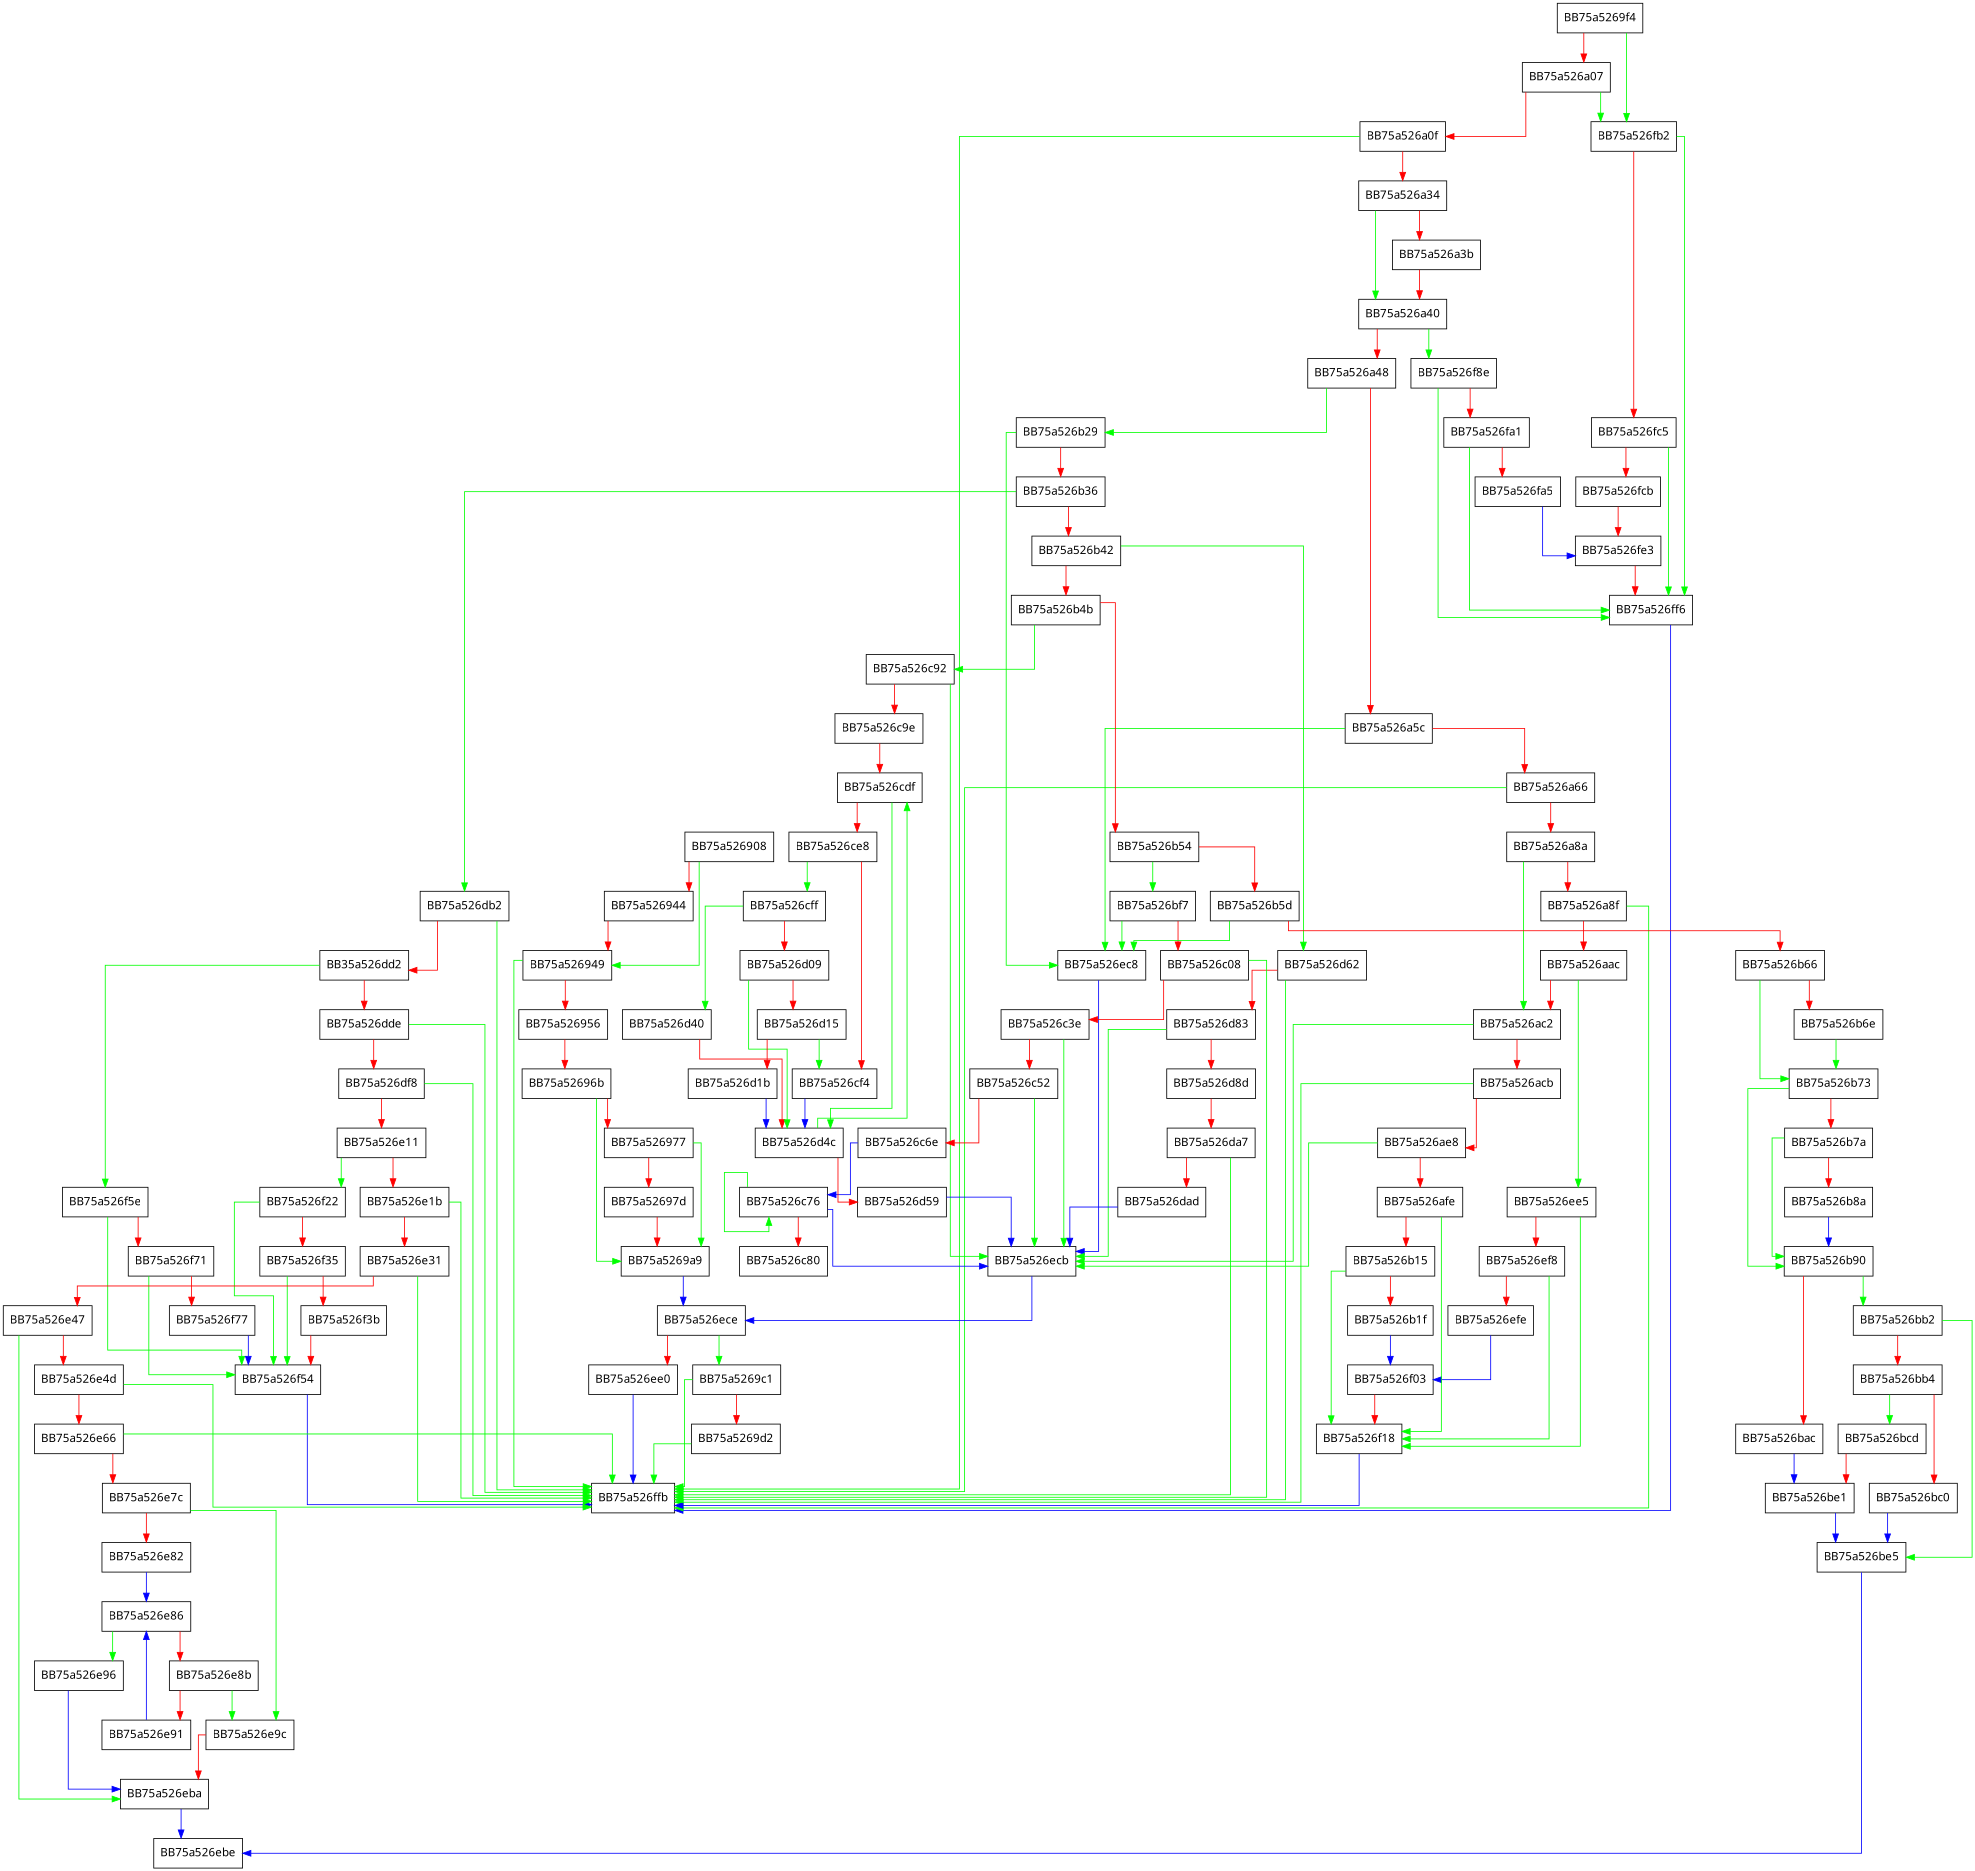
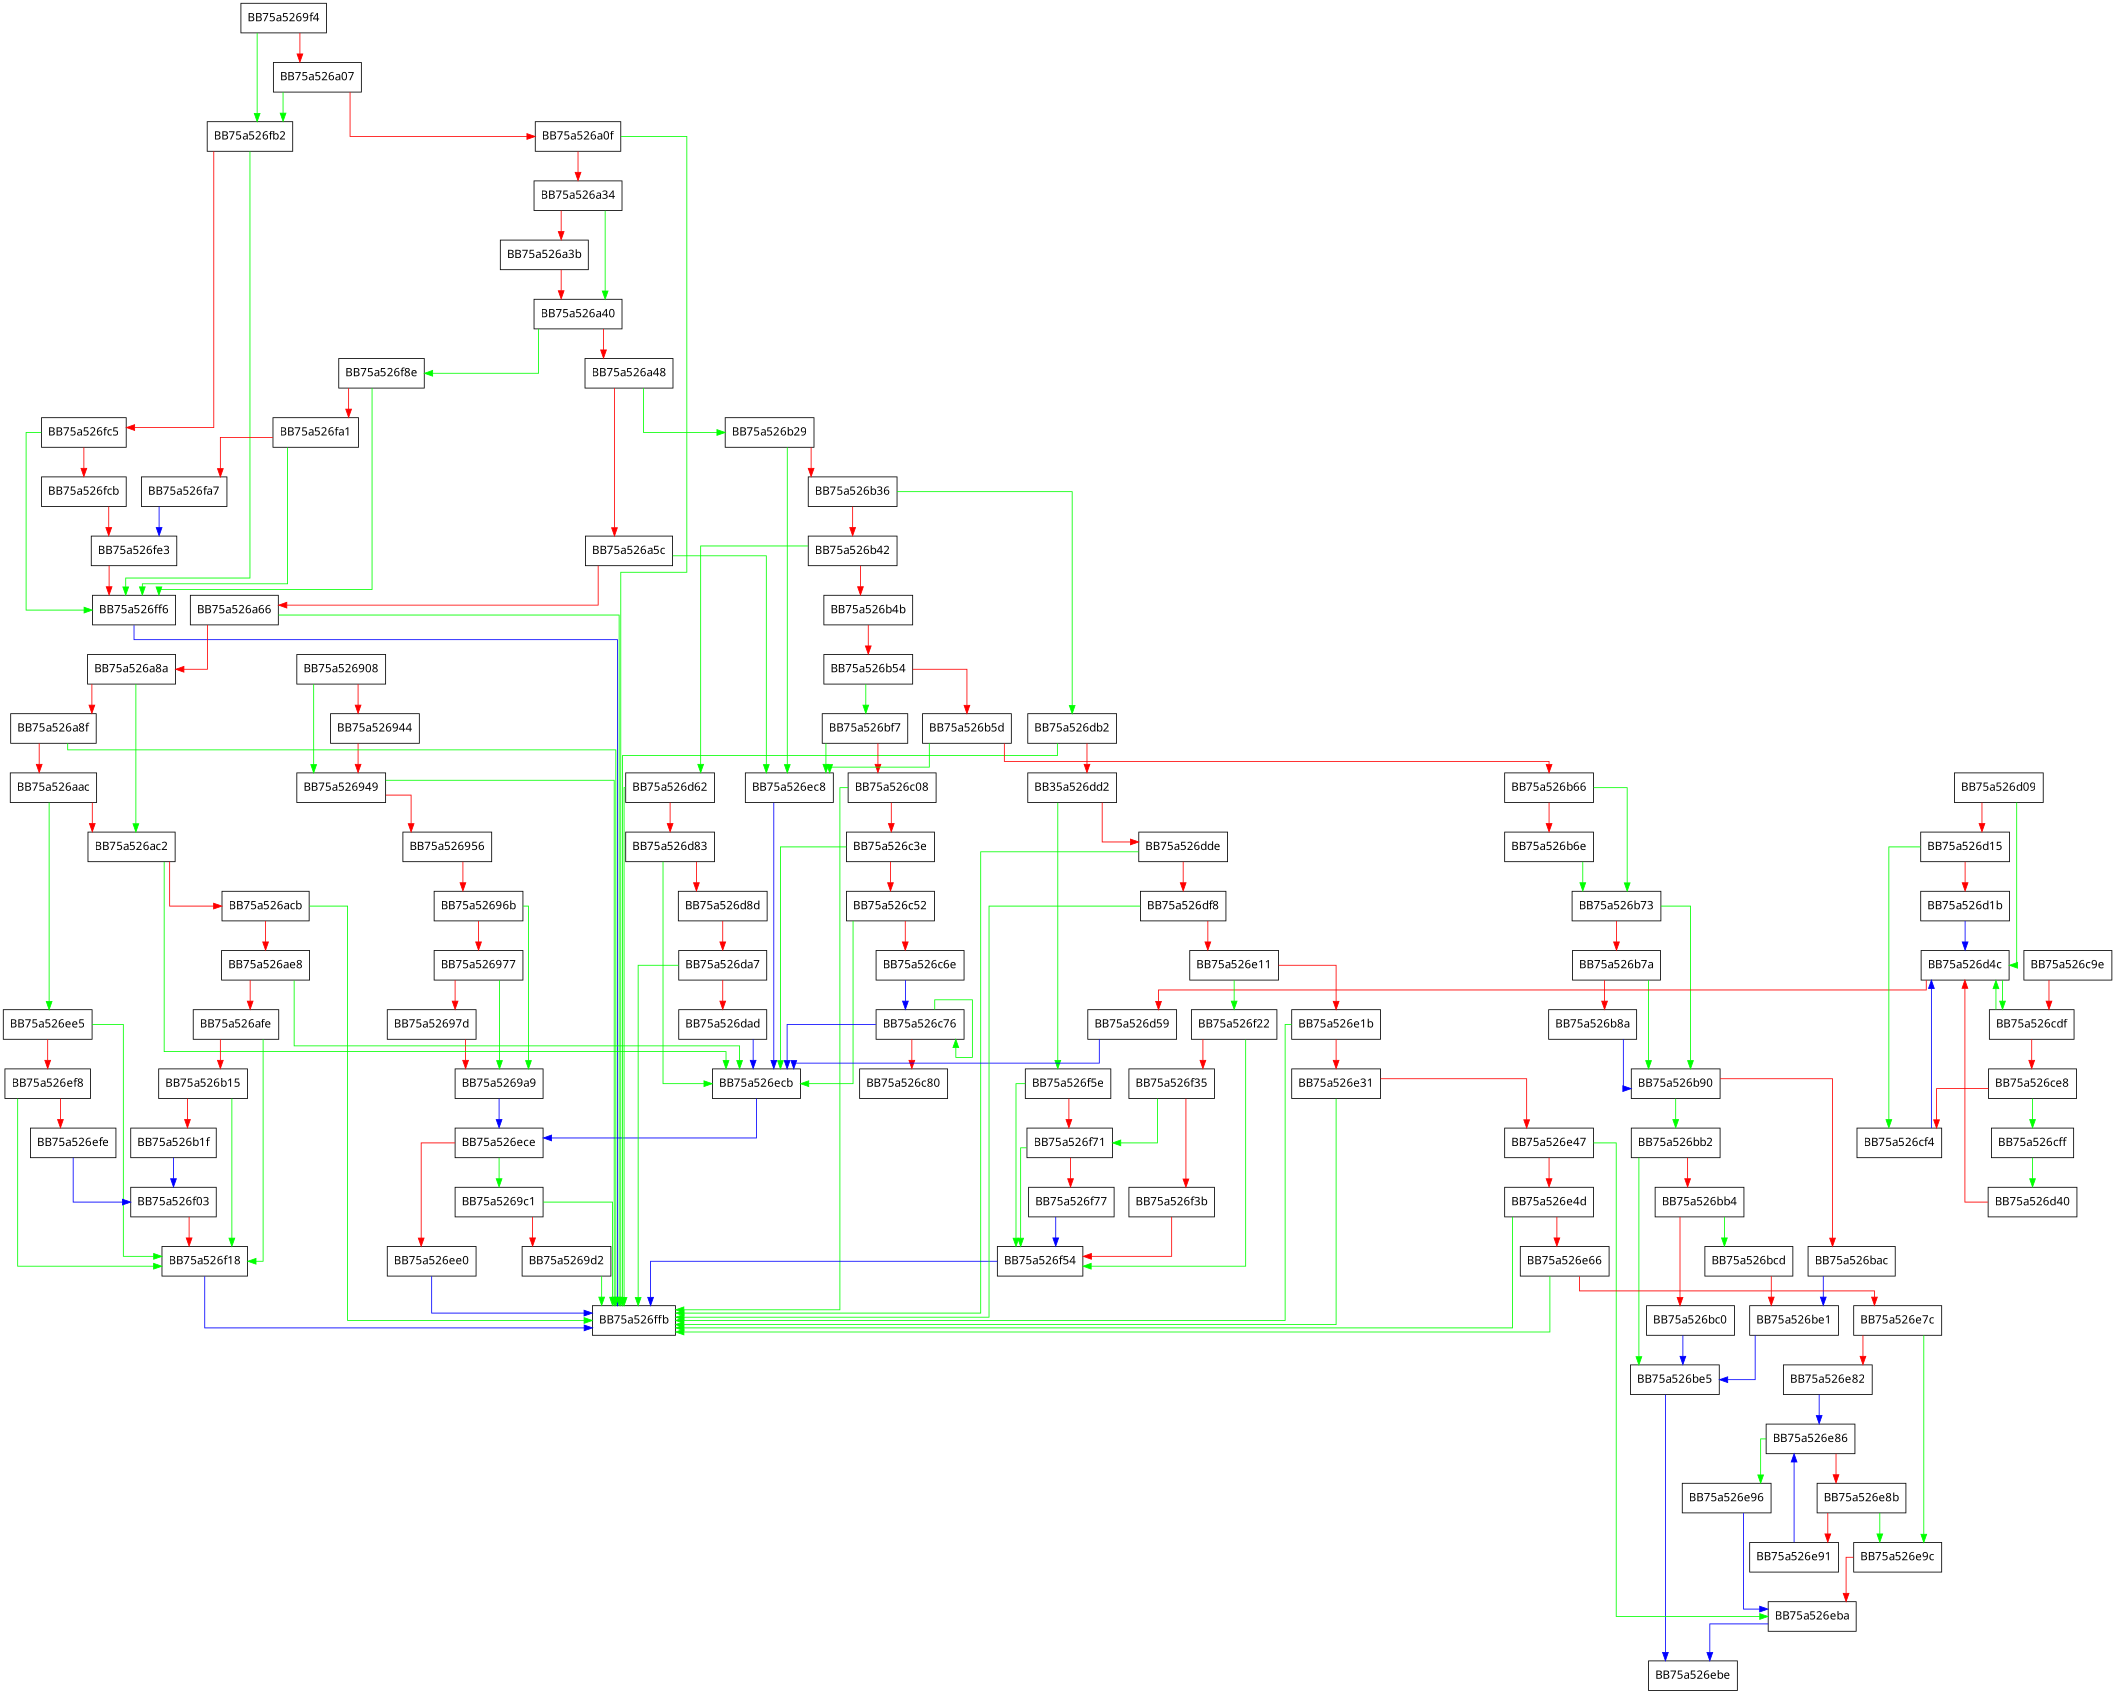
(1518, 492) -> (184, 492)
(910, 669) -> none
(784, 931) -> none
(287, 1316) -> (1157, 1139)
